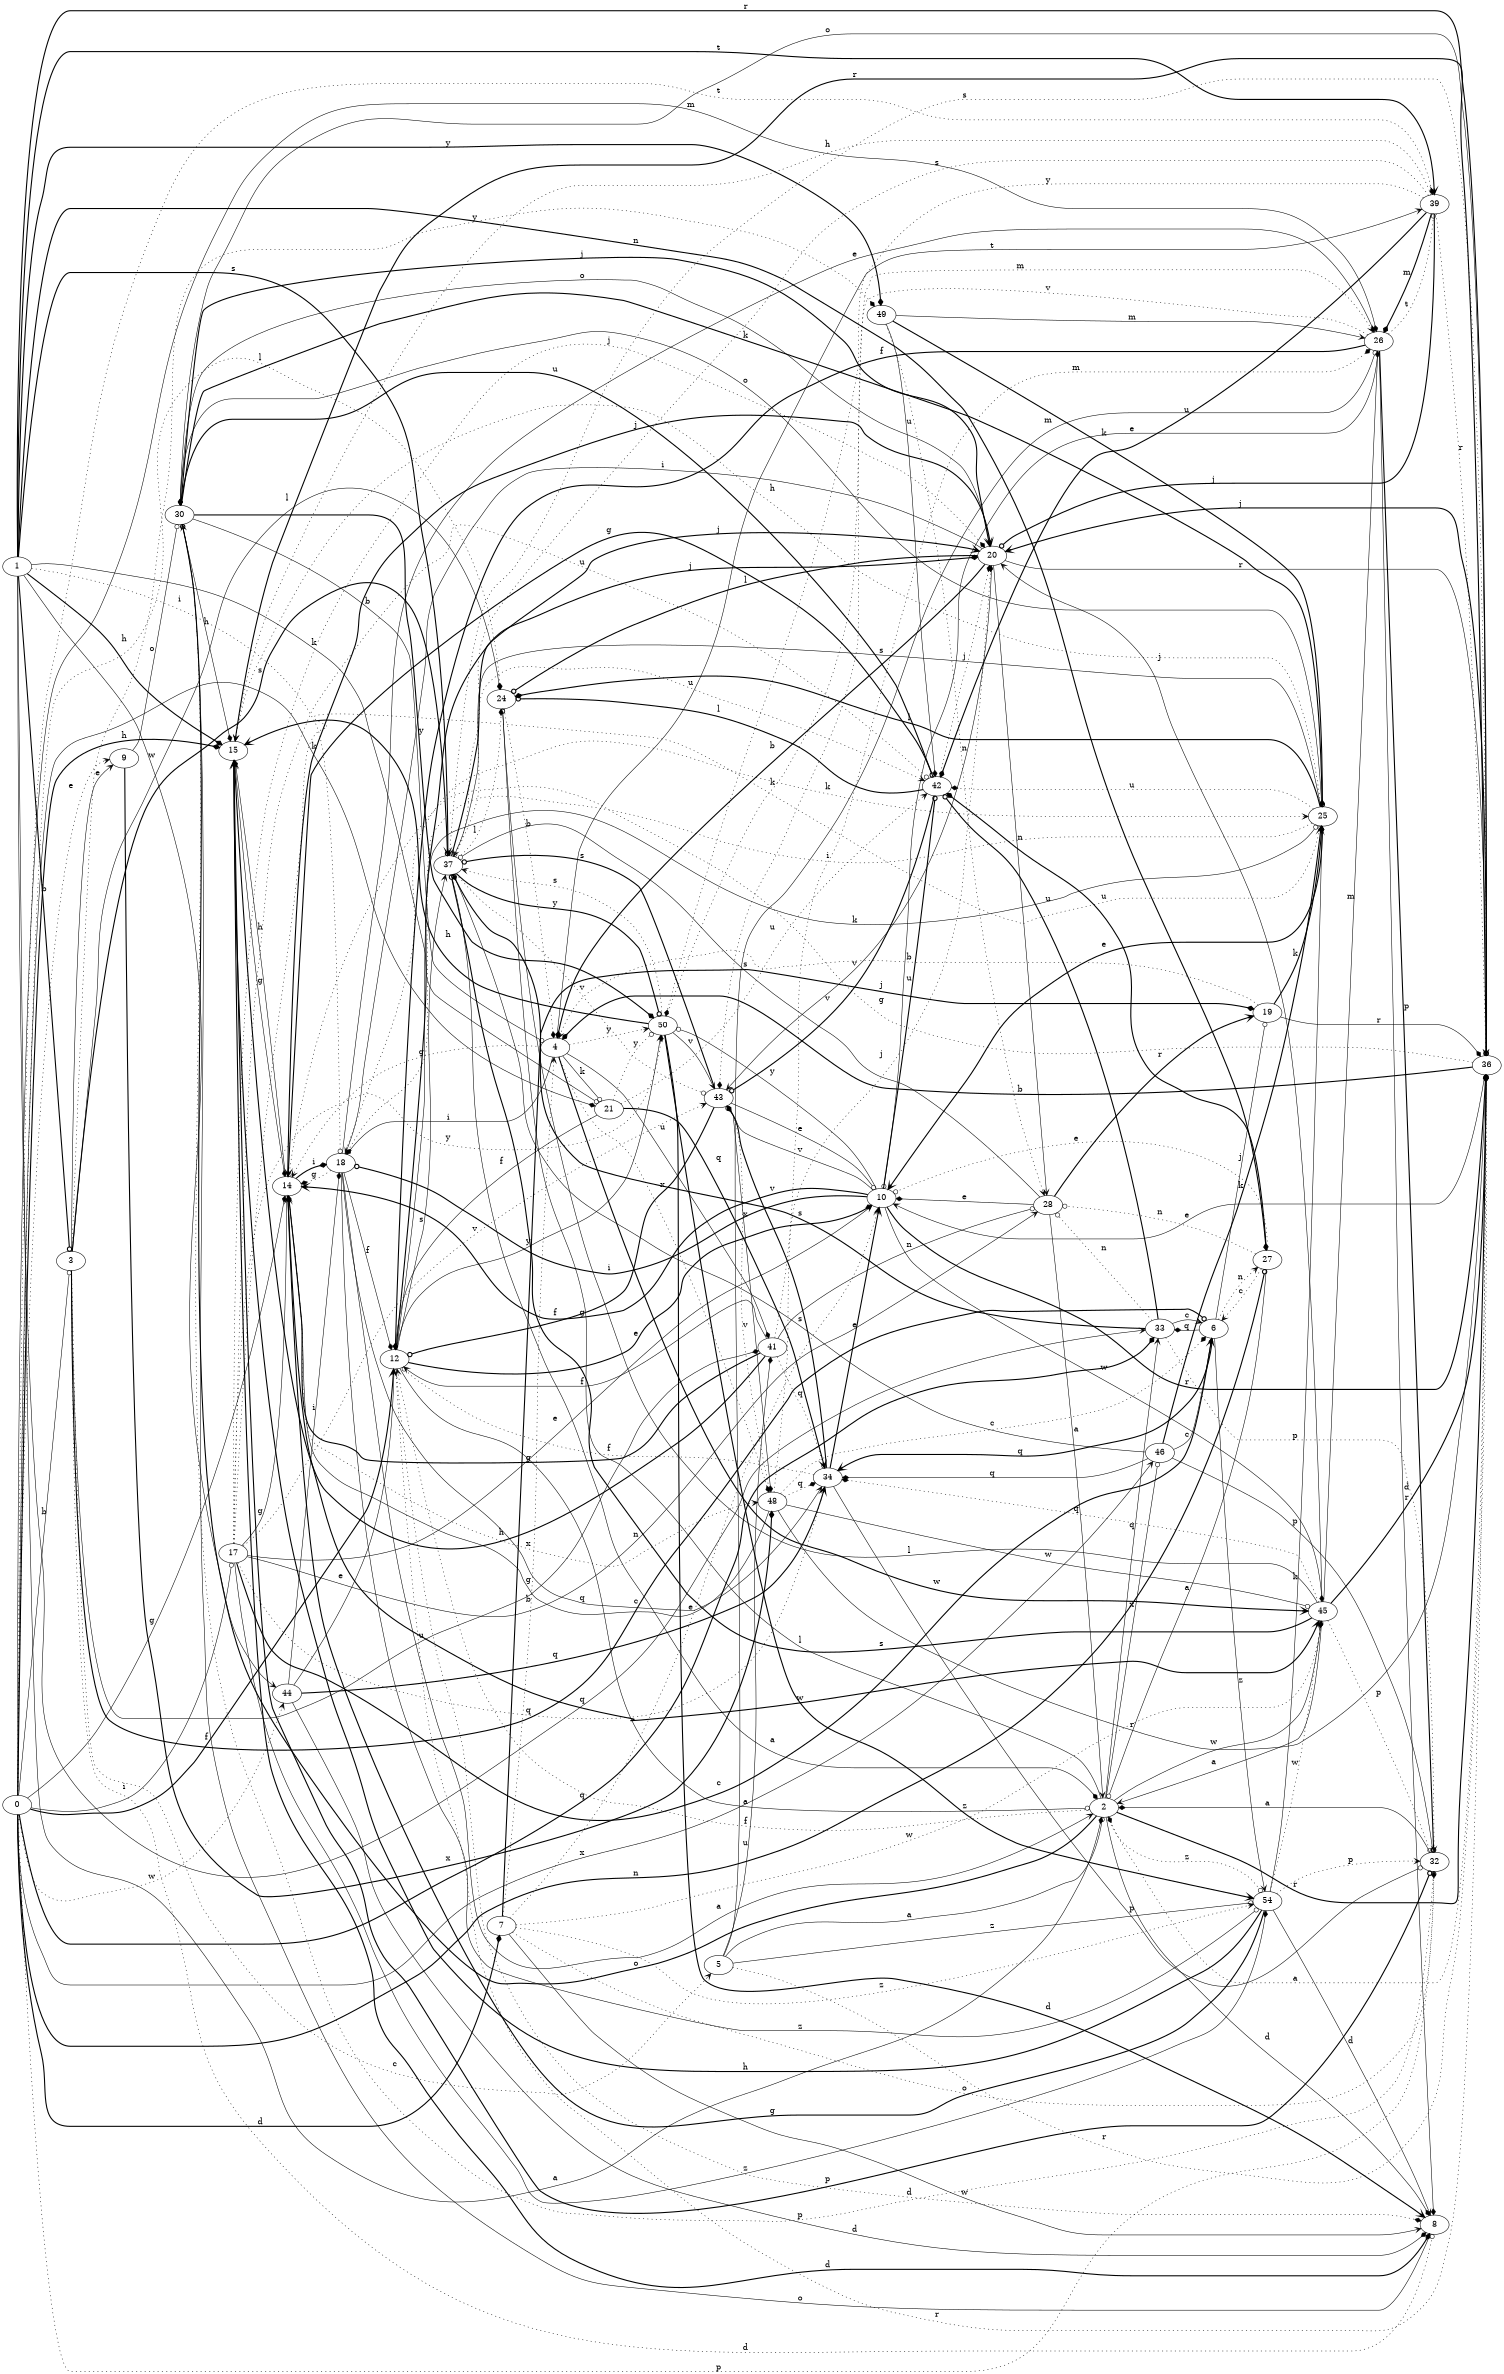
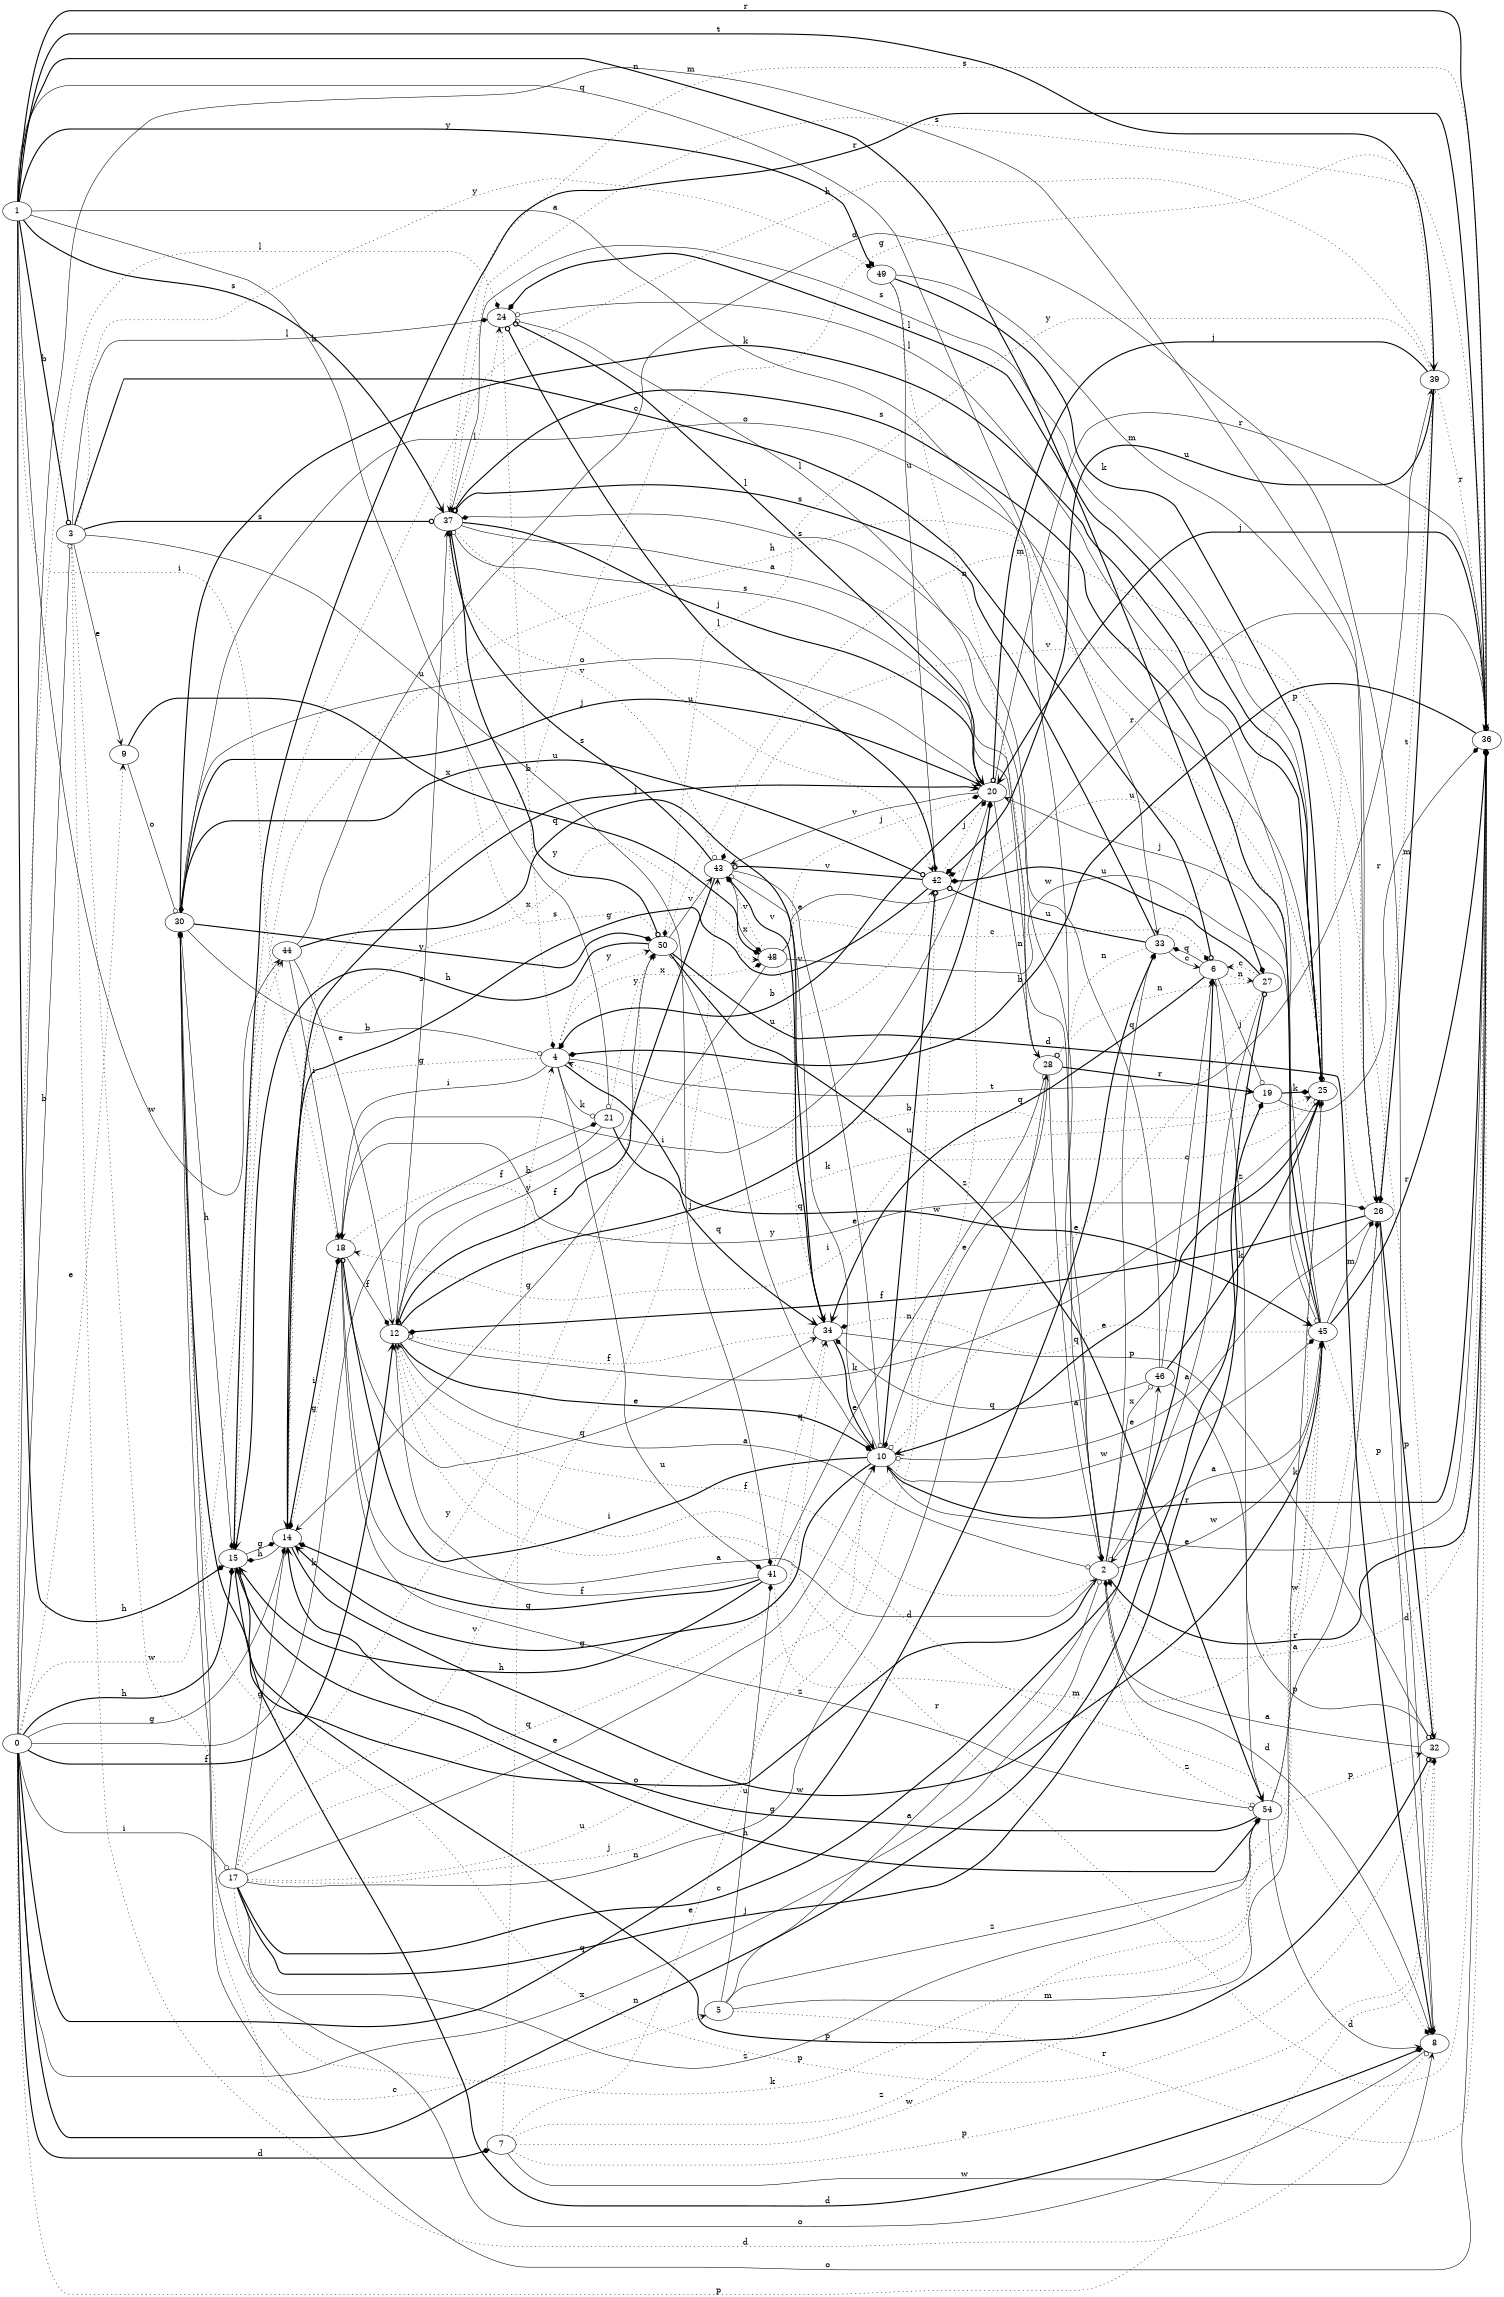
(121, 319) -> none
(494, 784) -> (482, 424)
(537, 1106) -> (986, 1857)
(965, 2088) -> (965, 2134)
